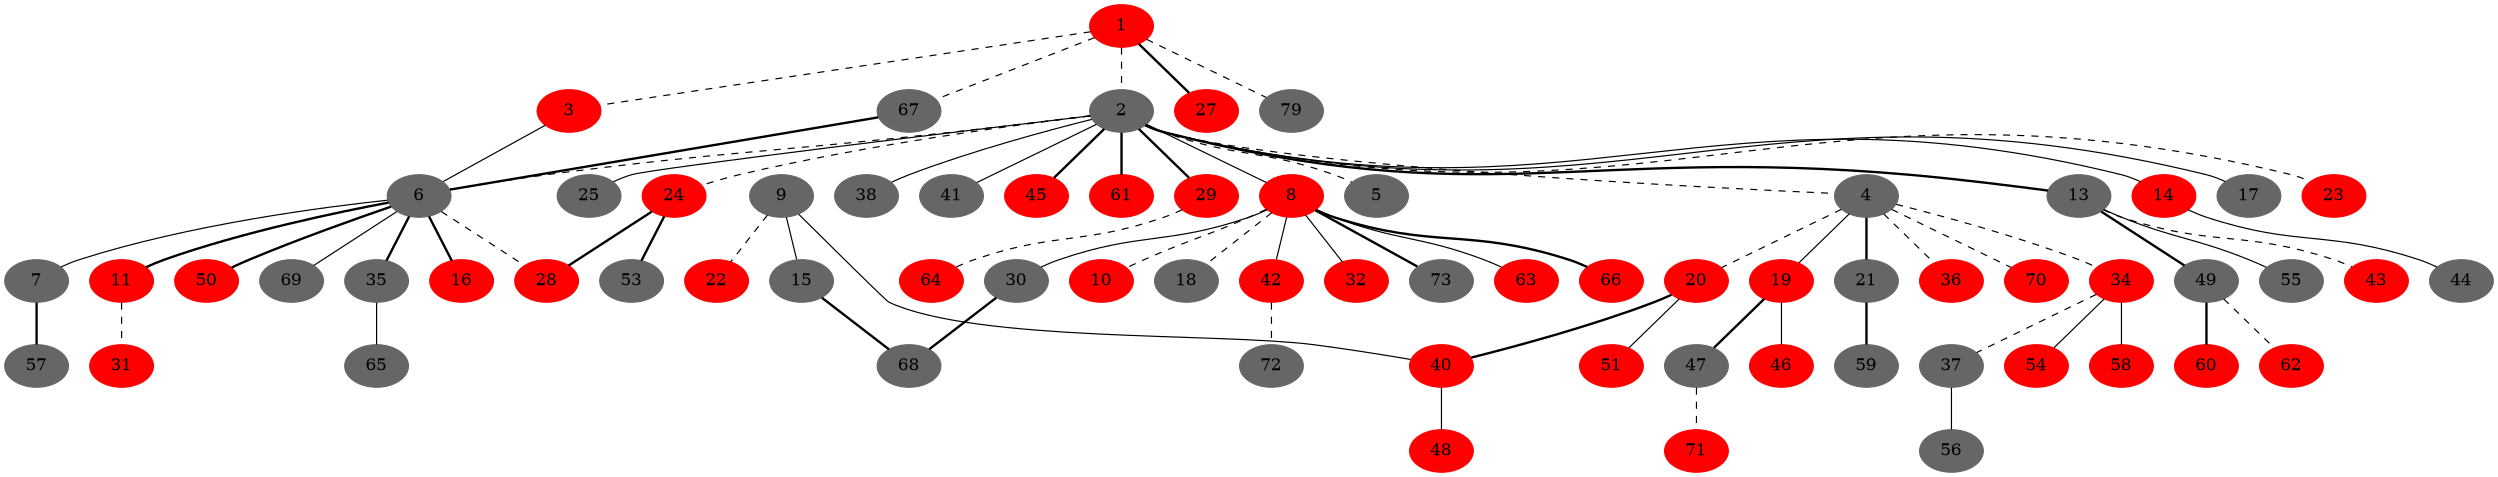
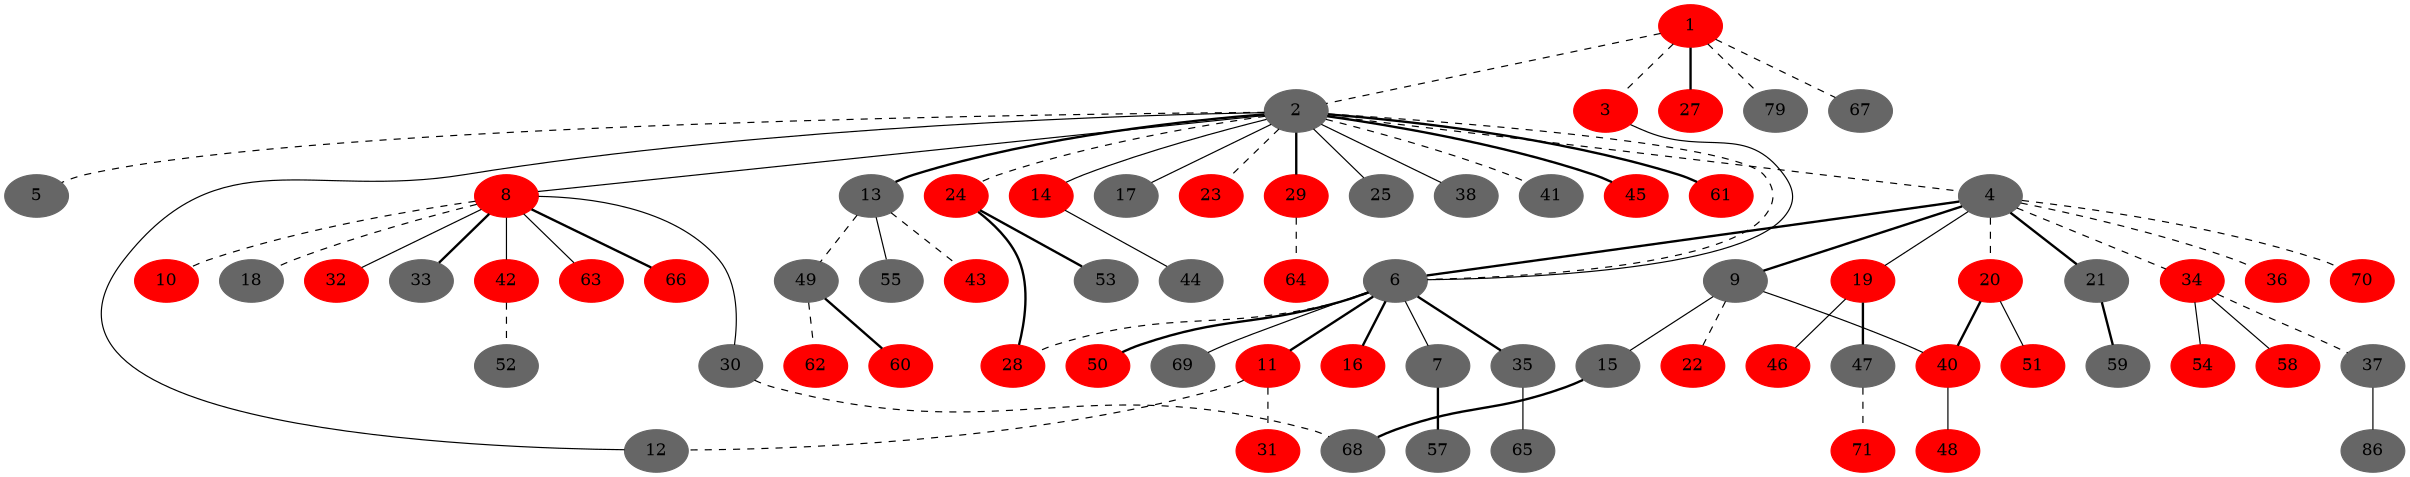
(675, 152) -> (1693, 239)
(1037, 153) -> (1427, 147)
none -> (1863, 239)
(2143, 239) -> (839, 238)
(1441, 281) -> (421, 281)
(956, 329) -> (1042, 408)
(1271, 366) -> (506, 366)
none -> (656, 451)
(1951, 451) -> (2373, 451)
